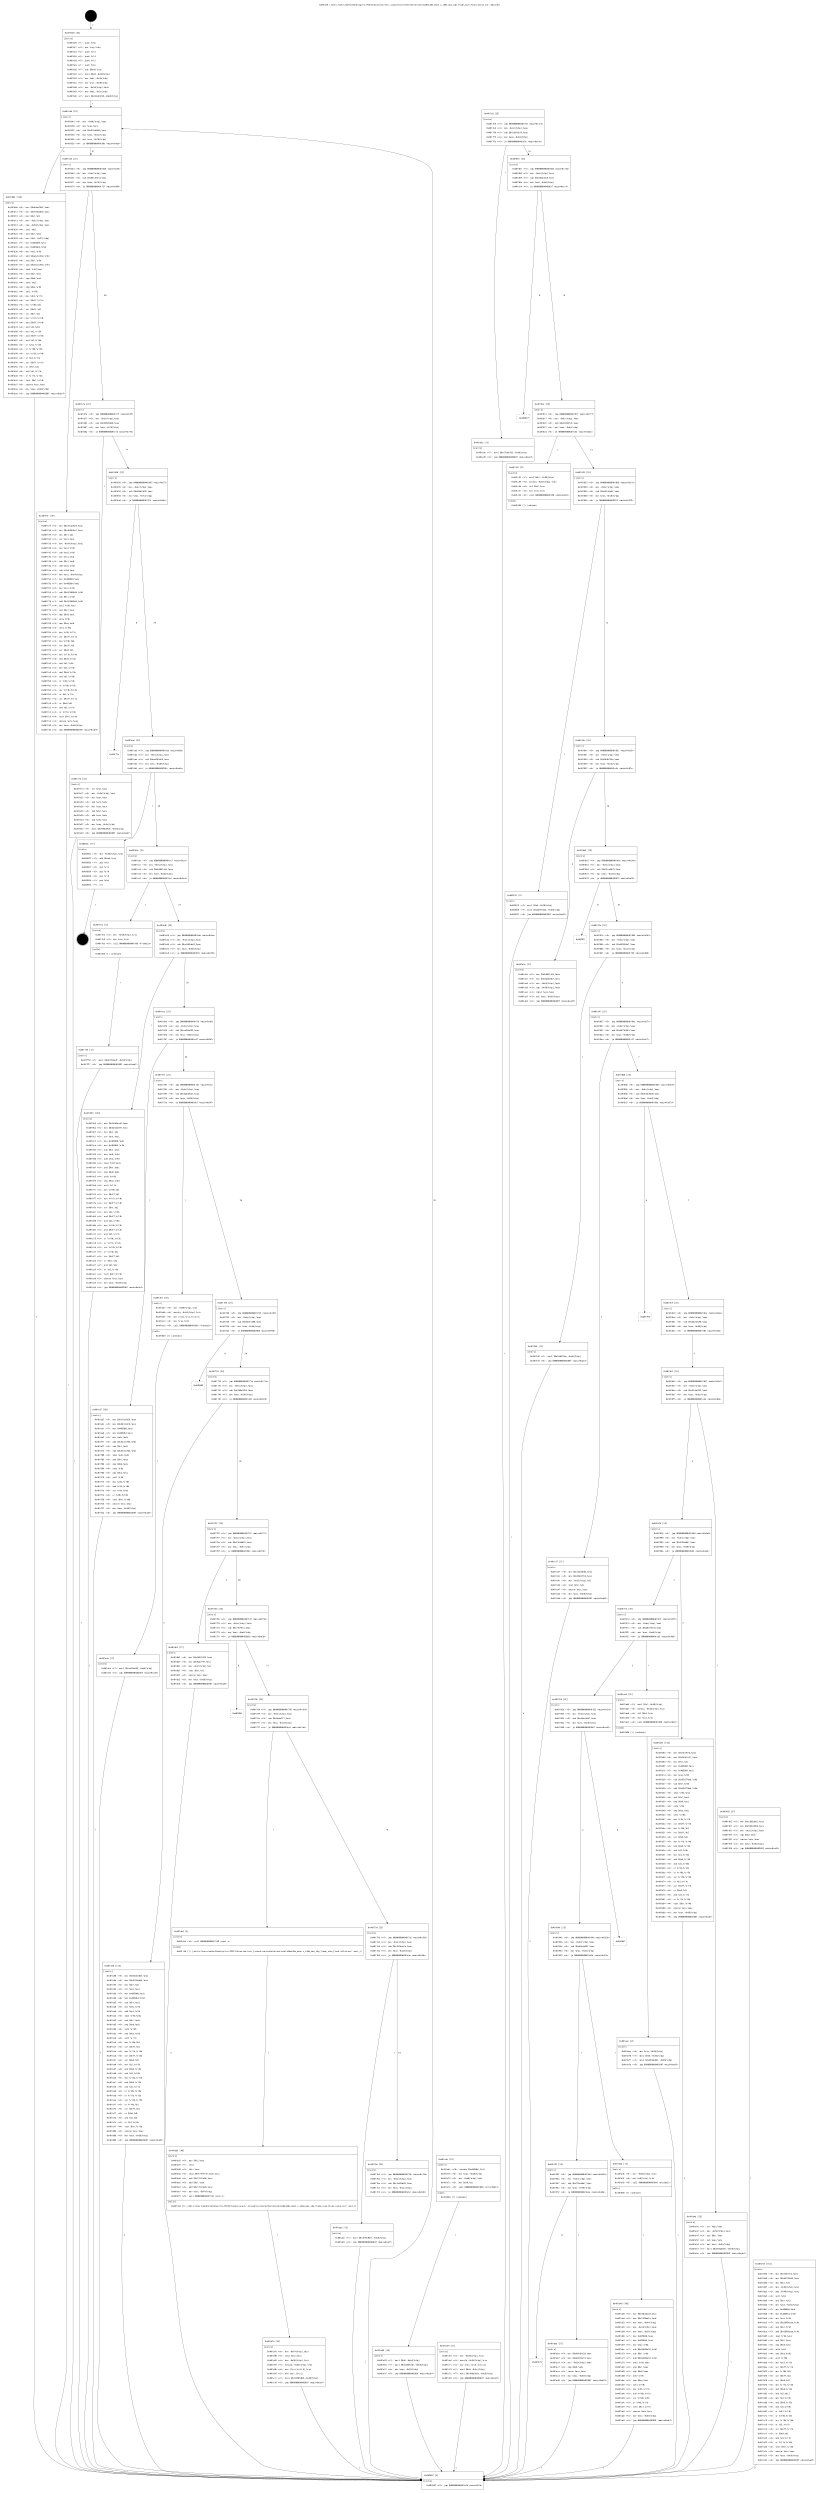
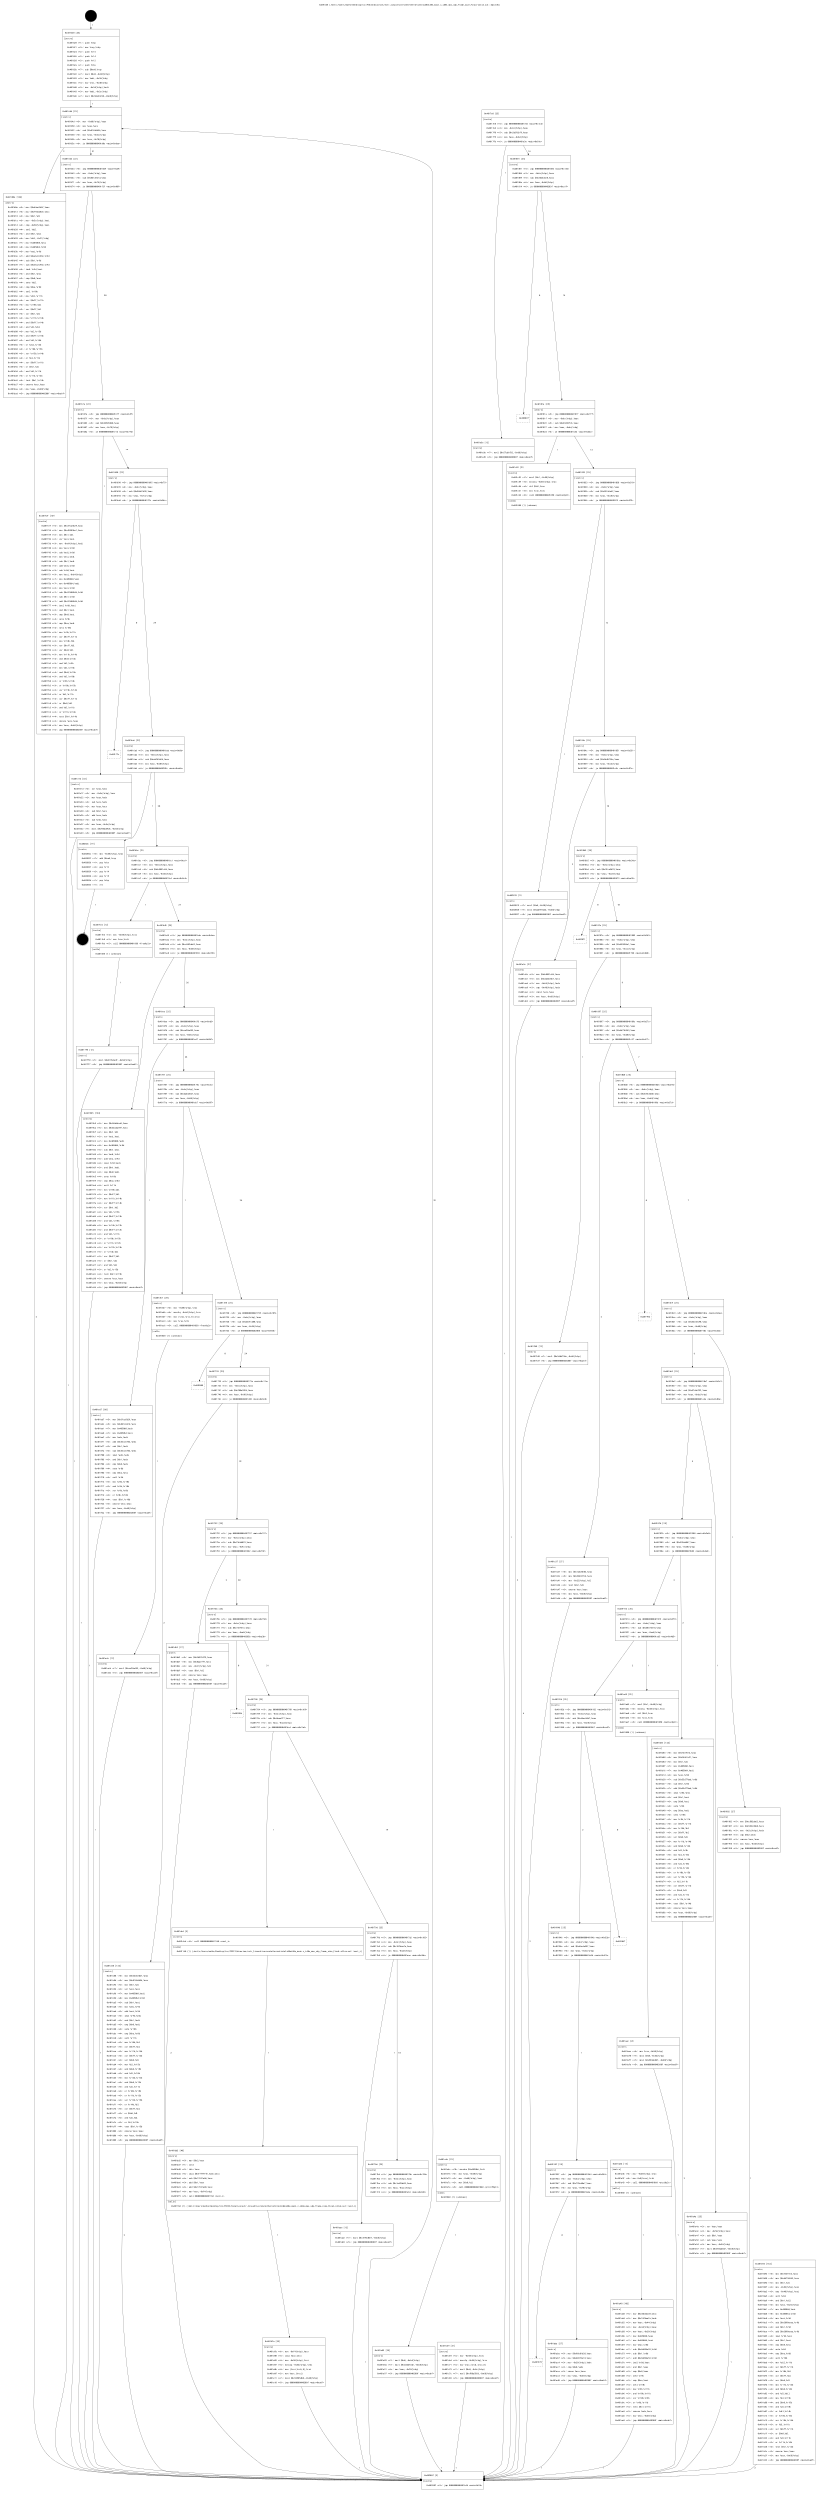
none -> (731, 1568)
none -> (515, 1750)
(598, 2061) -> none
